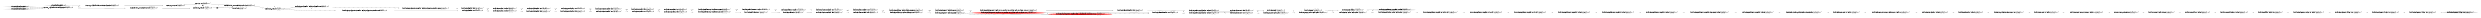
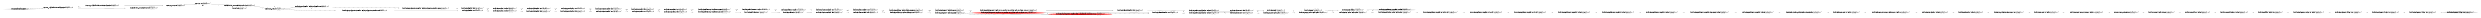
(58, 5) -> none
(20, 7) -> none
(203, 8) -> none
